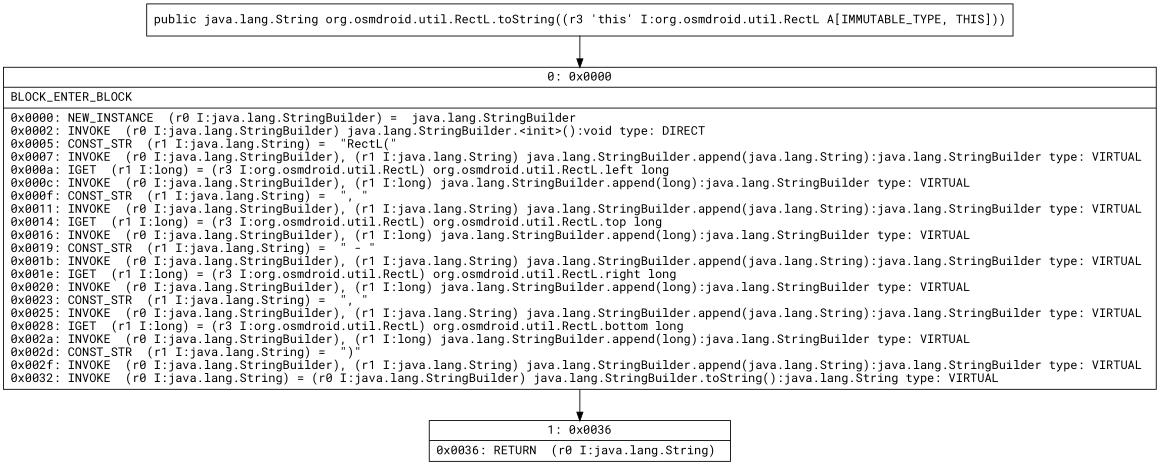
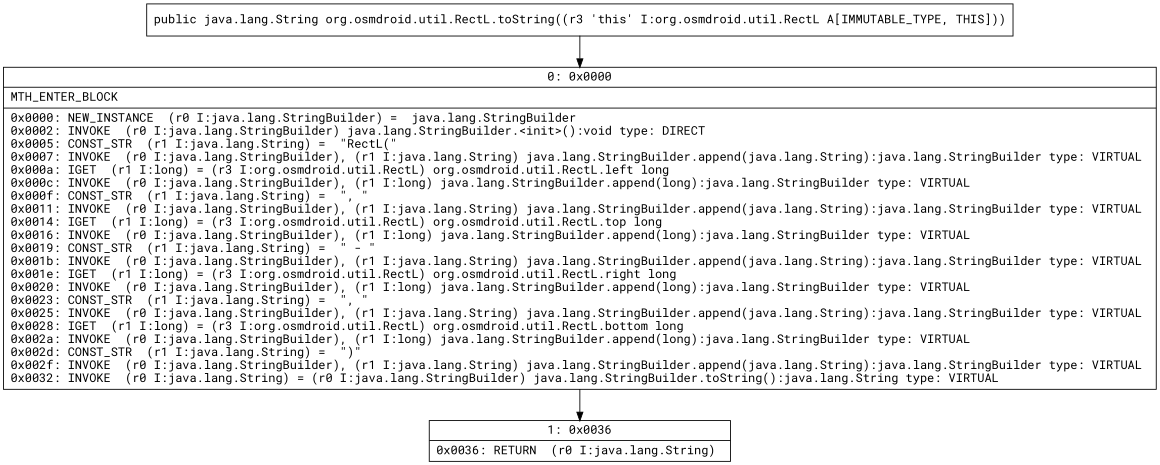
(72, 97) -> (64, 97)
